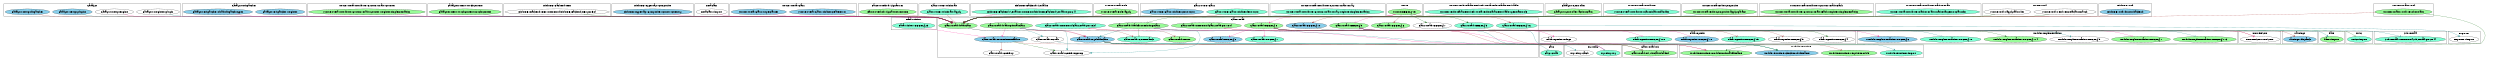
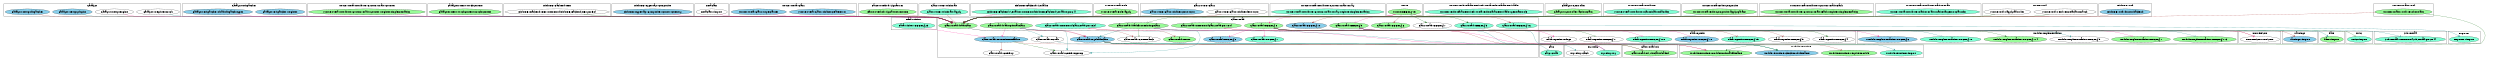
(158, 12) -> (158, 12)
(1237, 12) -> (1237, 12)
(1139, 39) -> (1139, 39)
none -> (1602, 39)
(2300, 39) -> (2300, 39)
(2464, 39) -> (2464, 39)
